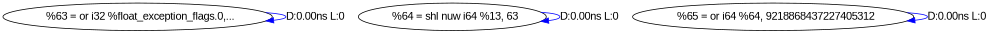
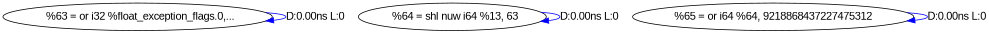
(773, 17) -> (773, 17)
